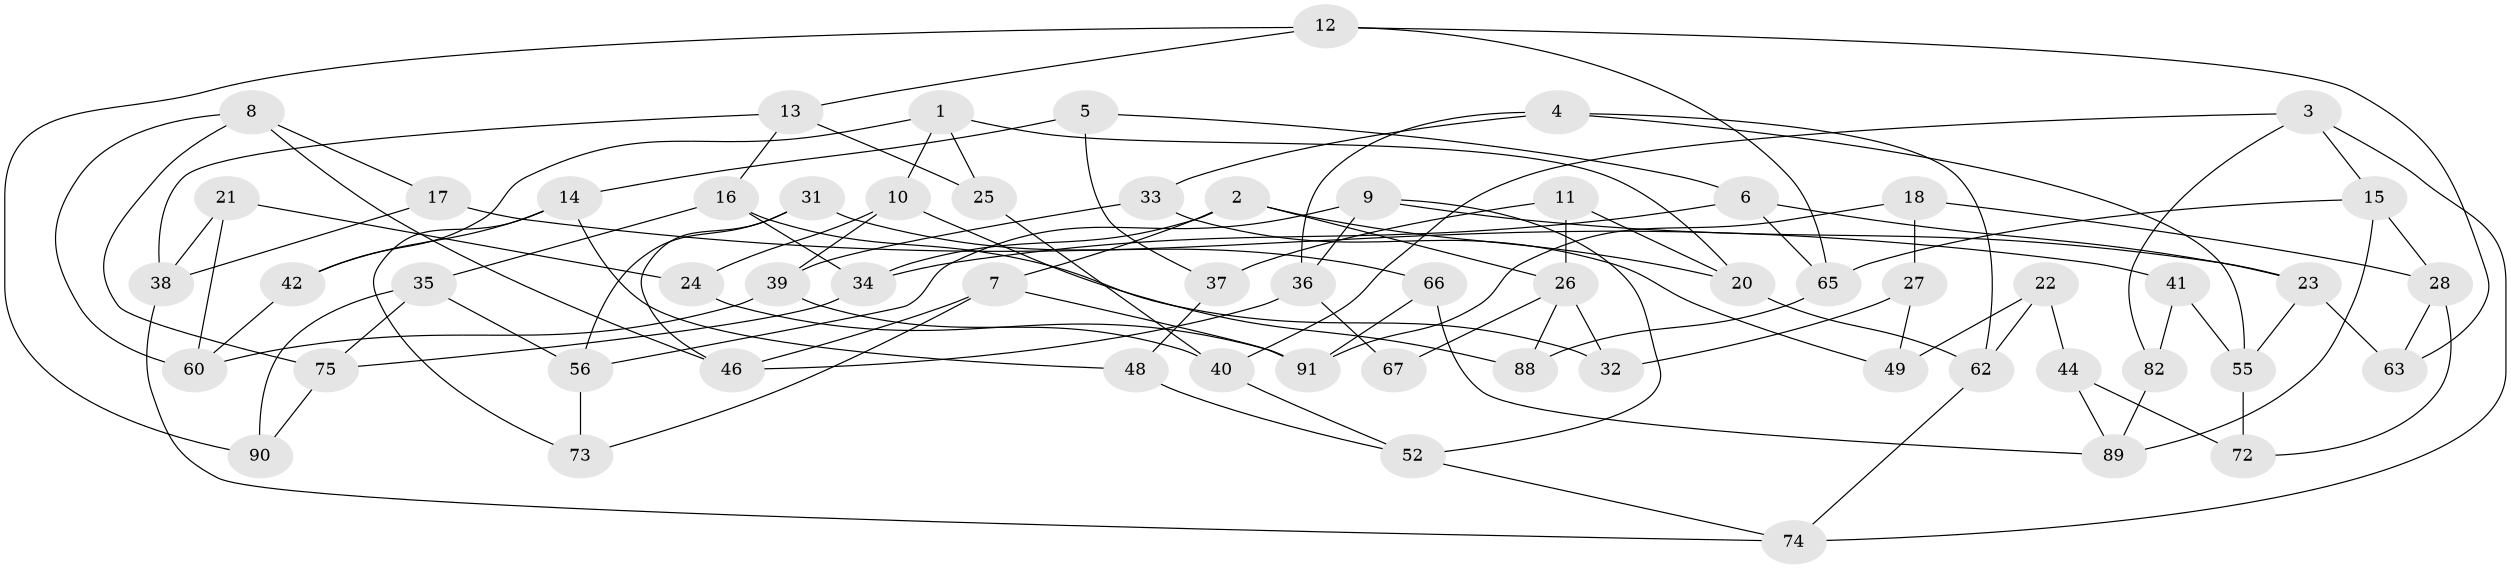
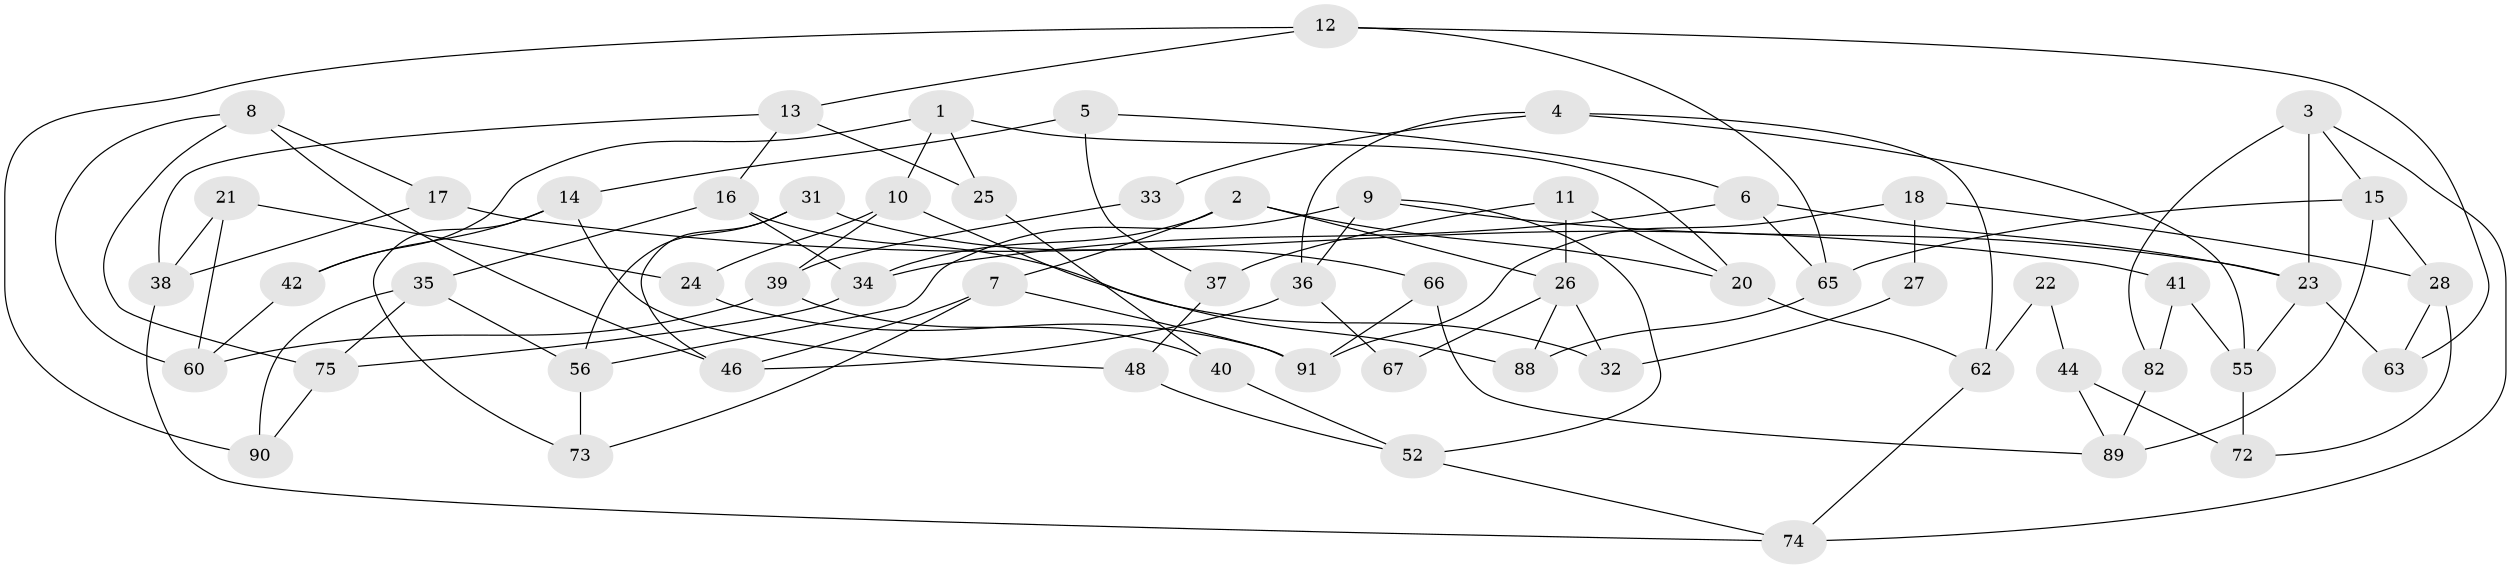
(1732, 142) -> (2309, 192)
(1896, 370) -> none
